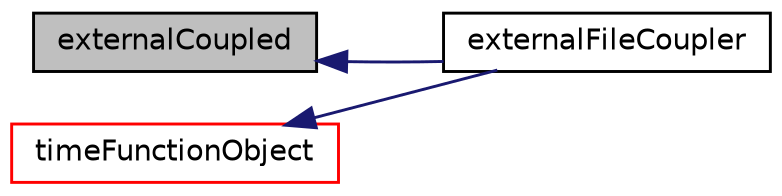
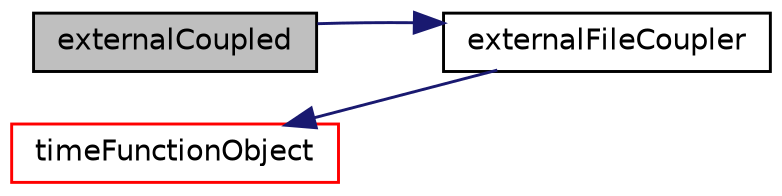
(395, 62) -> (366, 23)
